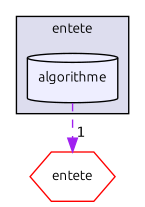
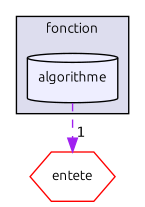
(73, 29) -> (73, 29)
